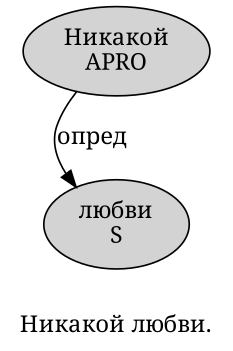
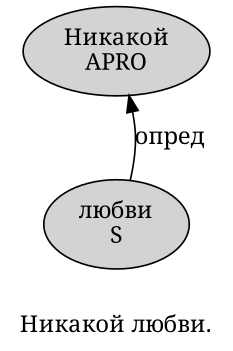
(55, 131) -> (135, 146)
